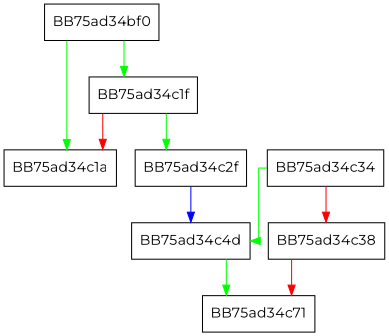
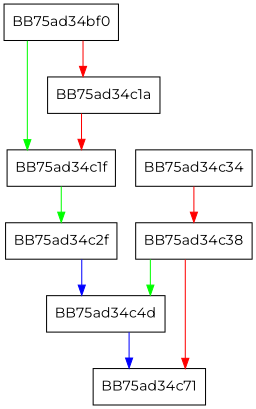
(67, 90) -> (83, 54)
(103, 126) -> (82, 126)
(259, 201) -> (150, 272)
(226, 272) -> (129, 345)
